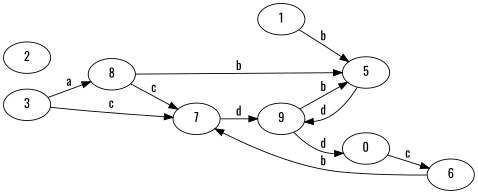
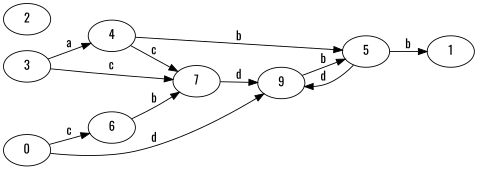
(320, 43) -> (404, 52)
(112, 74) -> (112, 36)
(312, 147) -> (158, 145)
